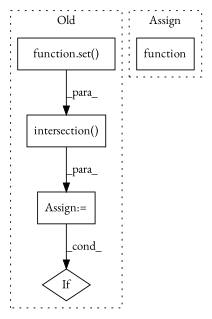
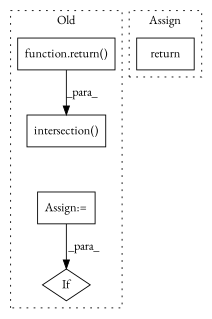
(66, 54) -> (66, 54)
(165, 54) -> (165, 54)
(66, 165) -> none
(84, 246) -> (84, 246)
